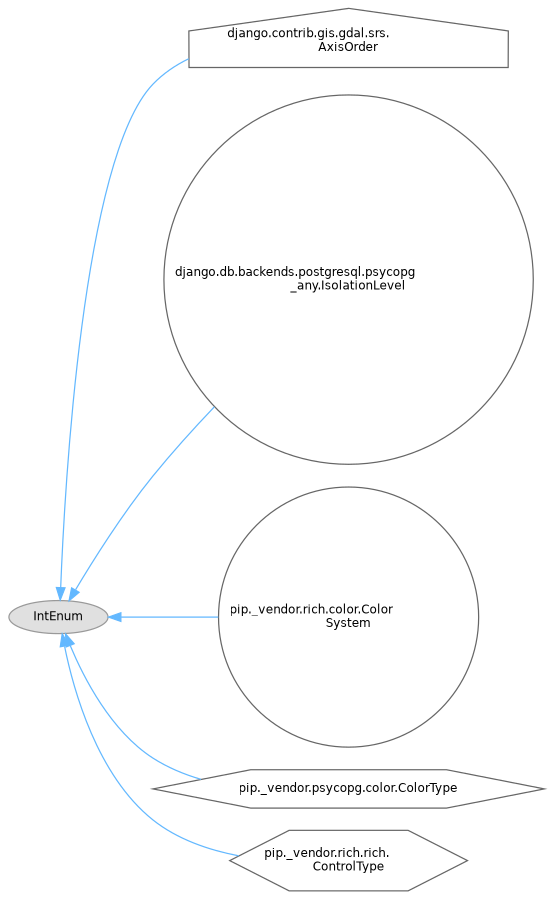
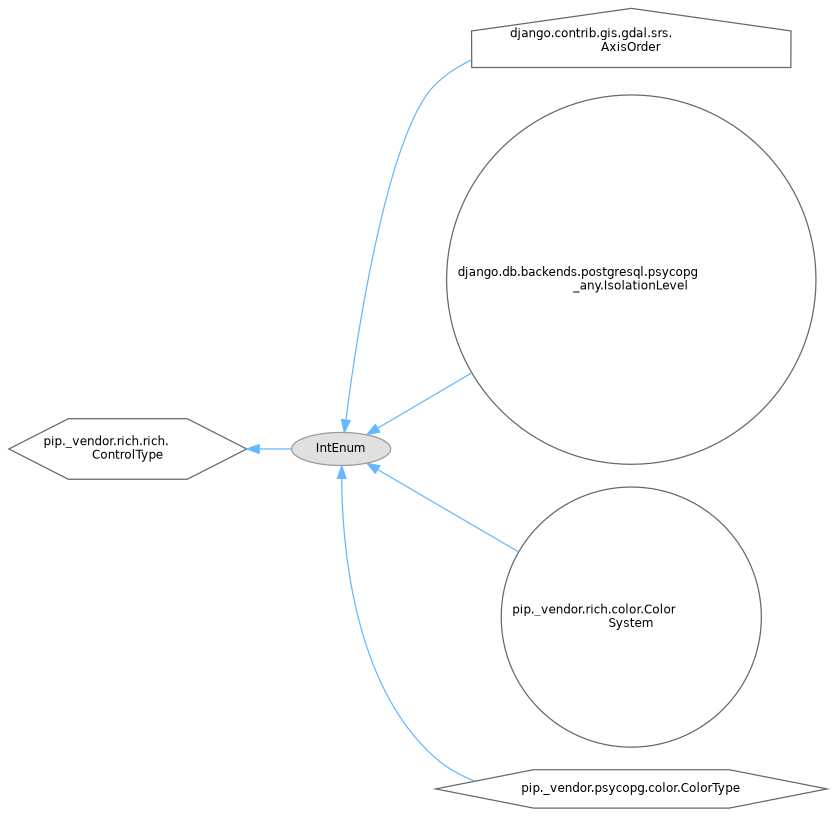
(118, 781) -> (275, 449)
